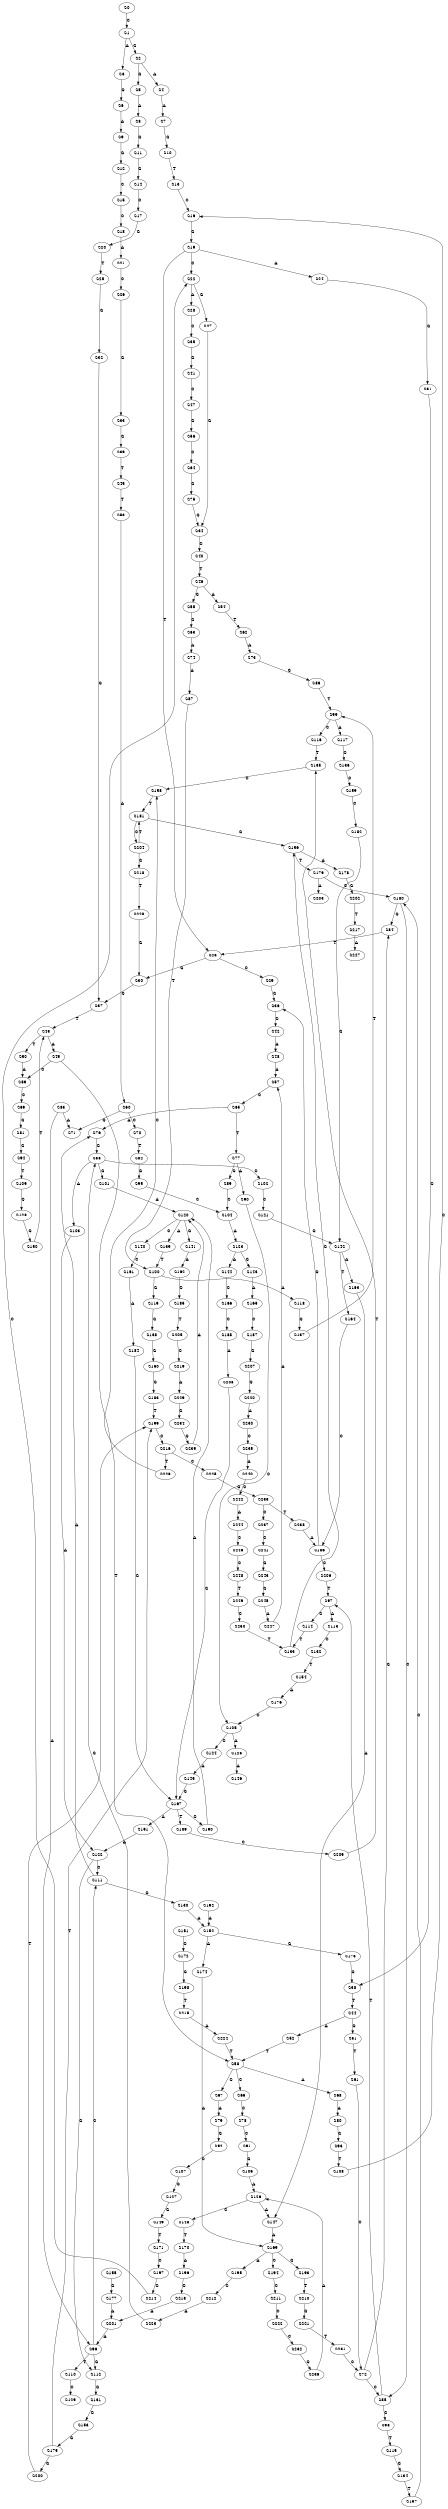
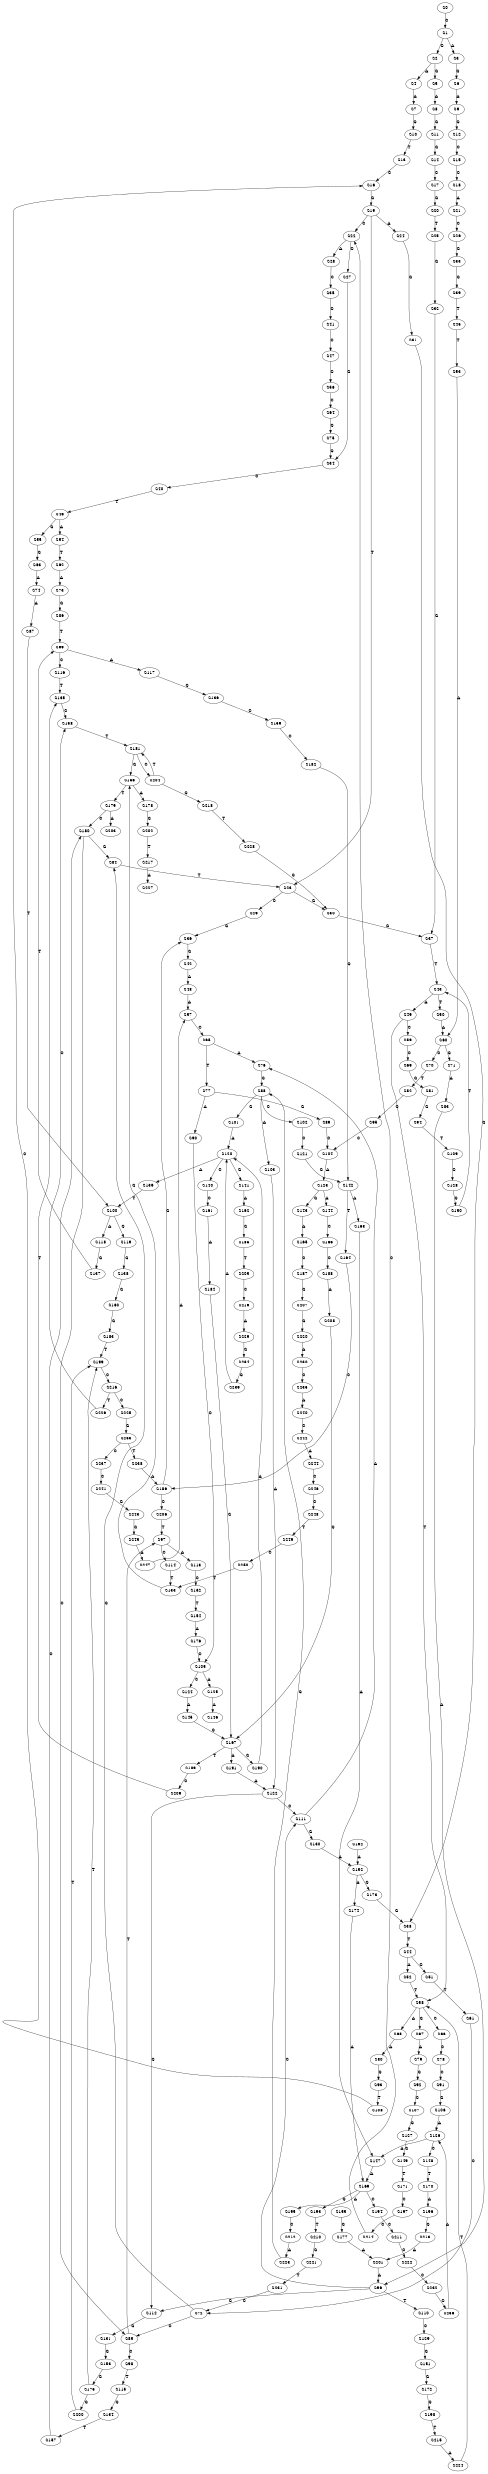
(23, 1068) -> (442, 1026)
(66, 1119) -> (448, 1085)
(157, 2286) -> (383, 2225)
none -> (425, 2350)
